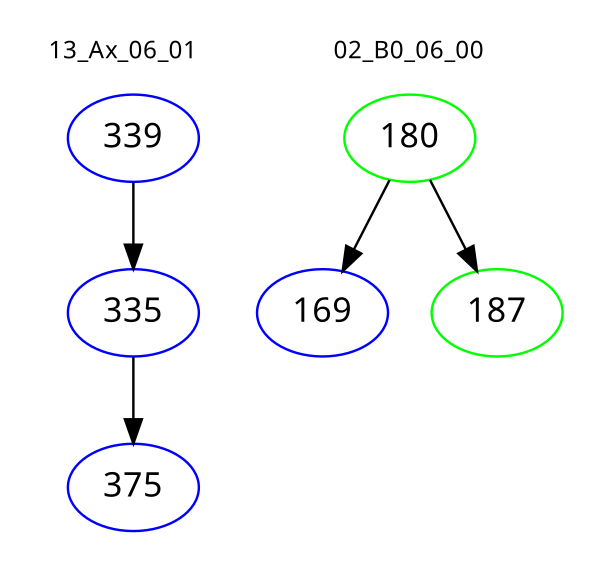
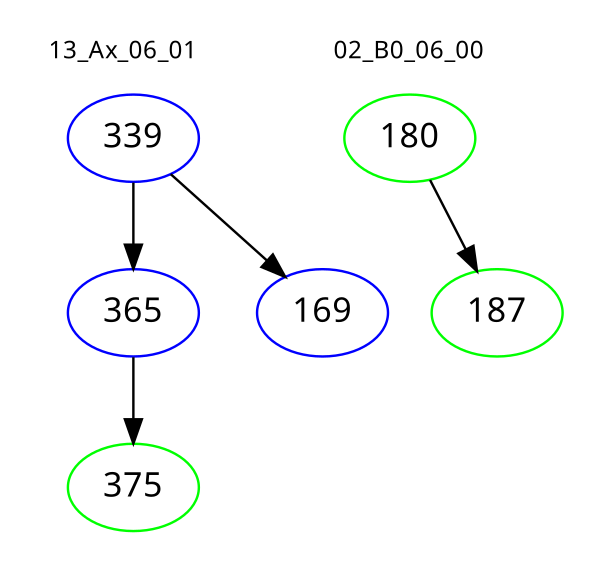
(372, 215) -> (202, 202)
(133, 313) -> (133, 313)
(133, 487) -> (133, 487)
